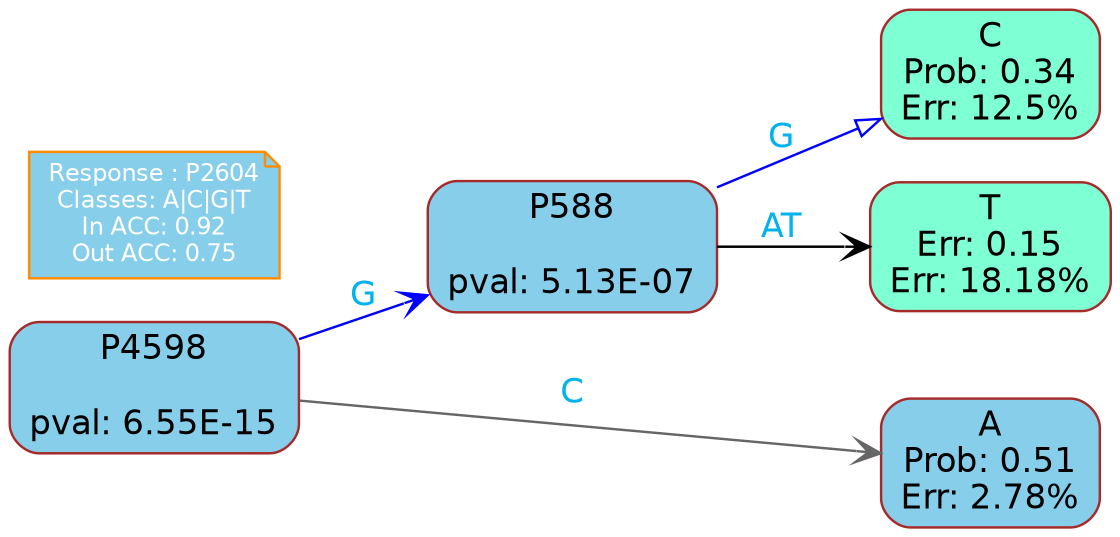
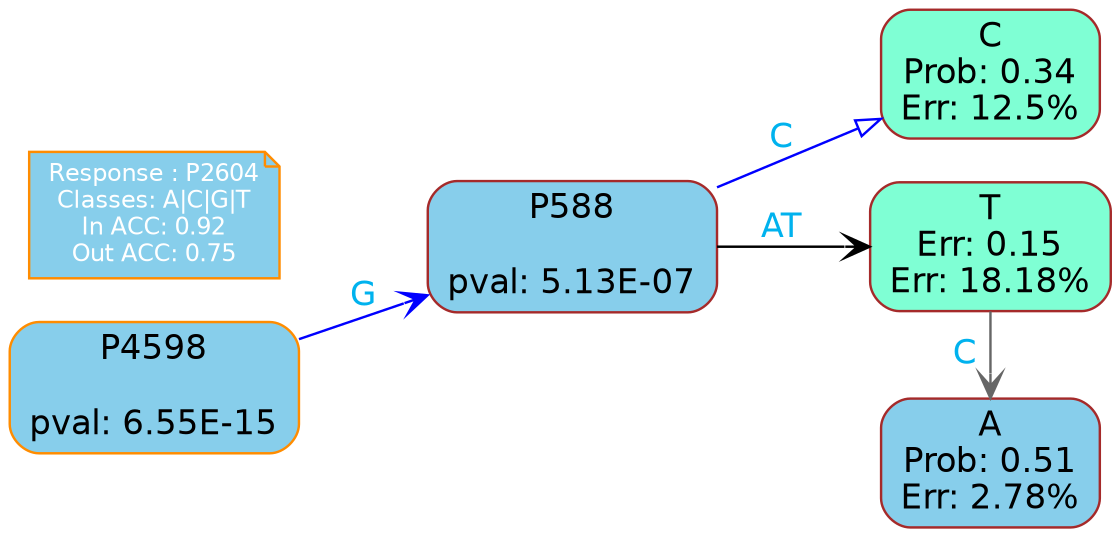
(781, 139) -> (781, 139)
(154, 388) -> (154, 388)
(578, 426) -> (990, 343)
